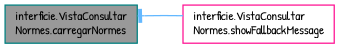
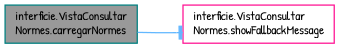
(164, 16) -> (157, 33)
